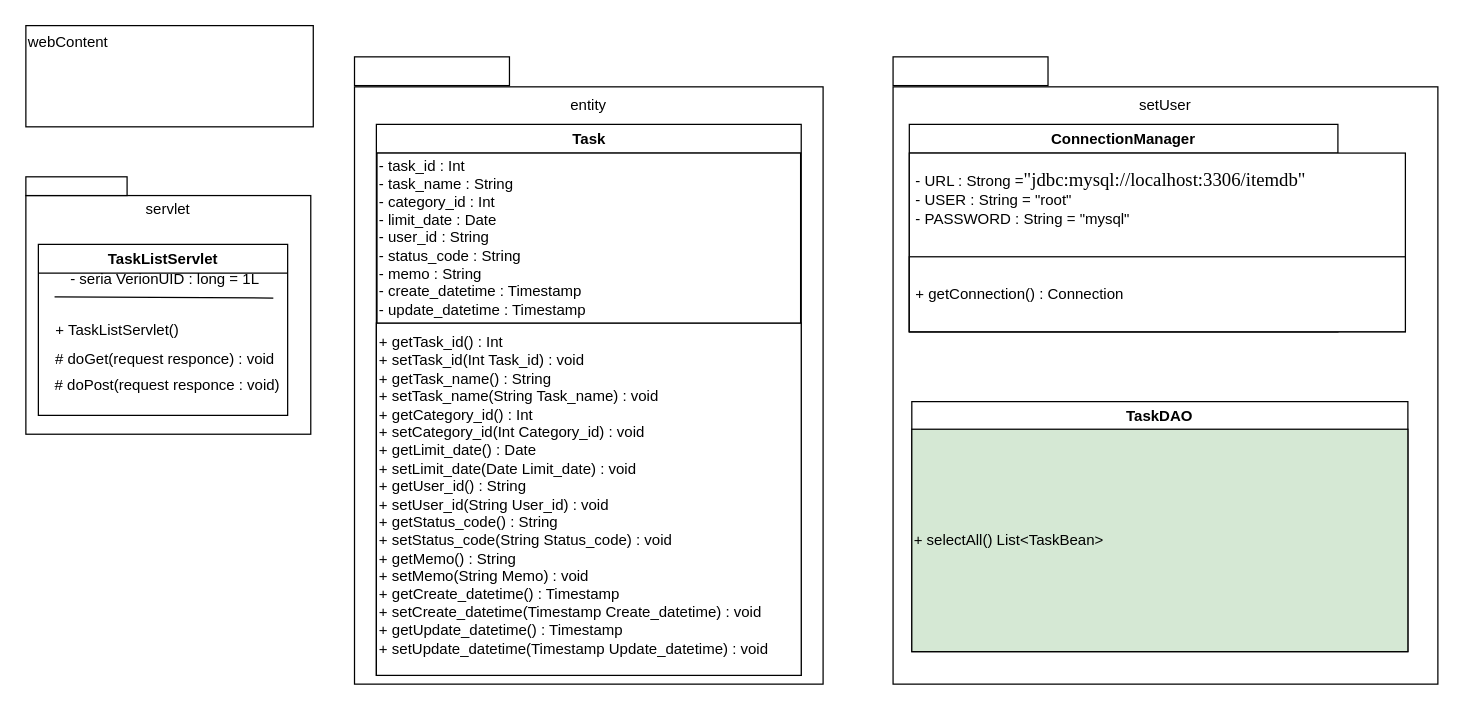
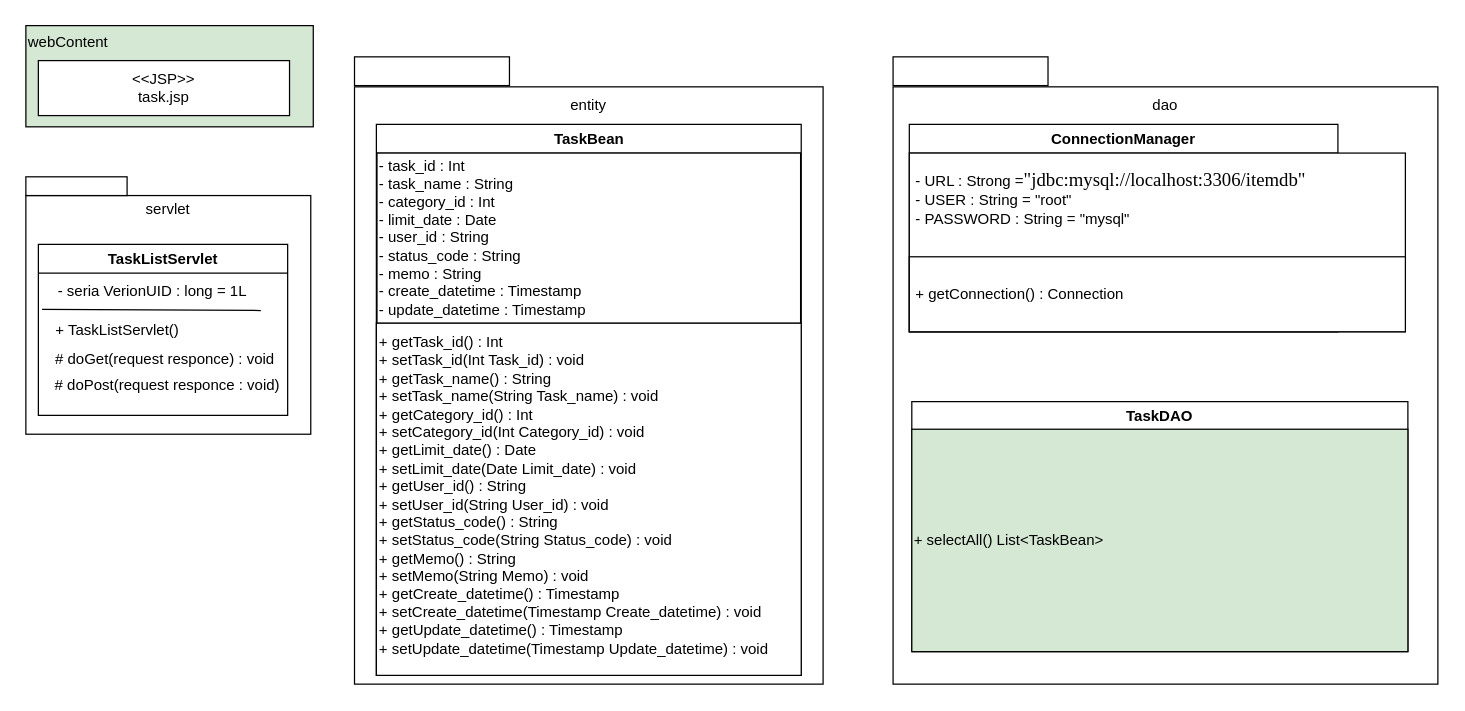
(70, 43) -> (70, 43)
none -> (164, 88)
(1166, 106) -> (1166, 106)
(589, 139) -> (589, 139)
(164, 279) -> (151, 292)
